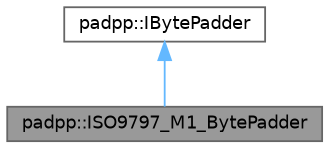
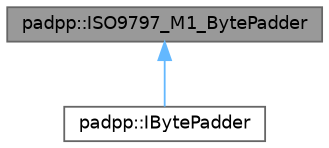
(165, 83) -> (165, 83)
